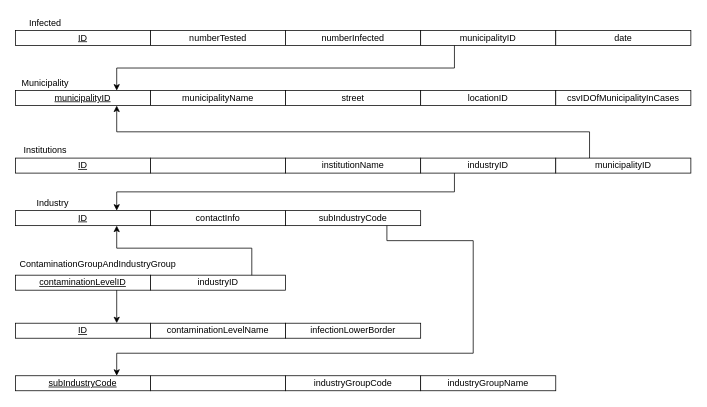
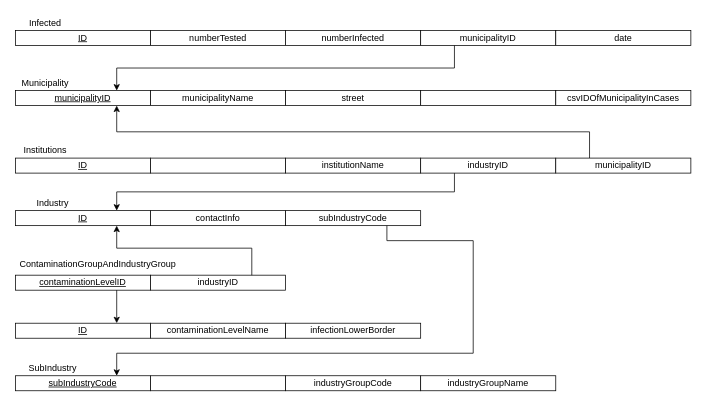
(488, 98) -> none
none -> (53, 368)
